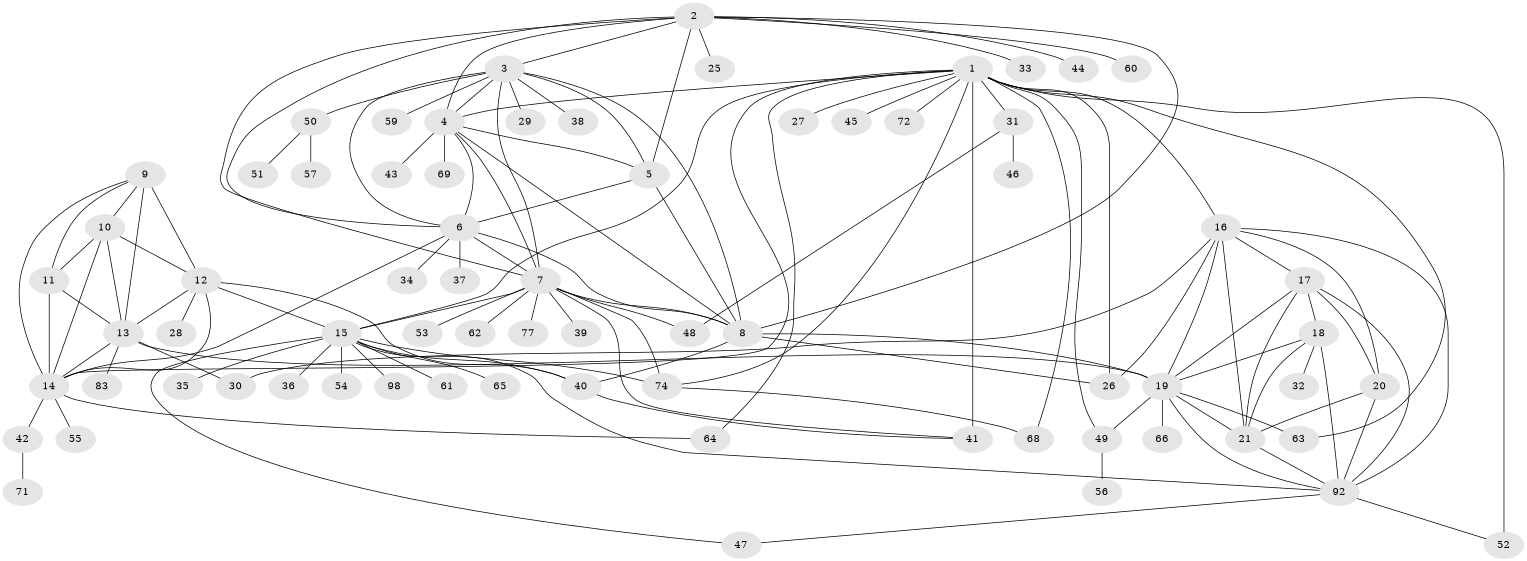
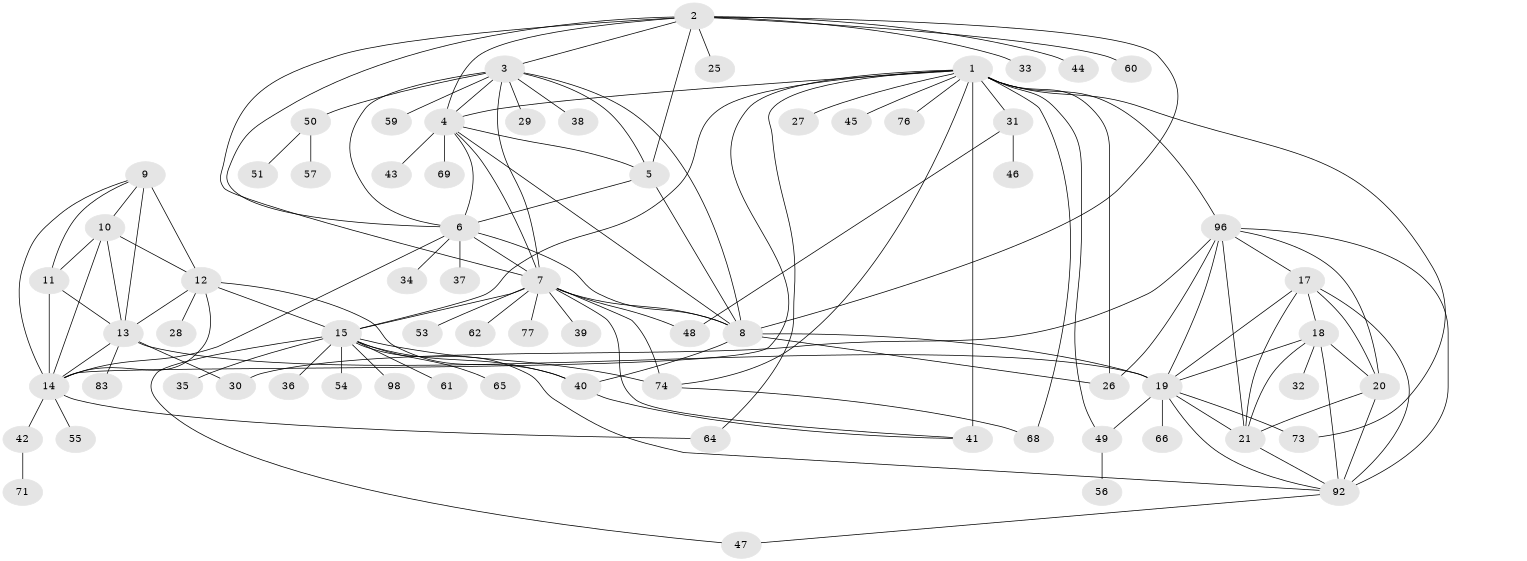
(904, 122) -> (904, 122)
(1221, 228) -> (1221, 228)
none -> (1349, 360)
(1299, 439) -> (1299, 439)
(1504, 545) -> none
